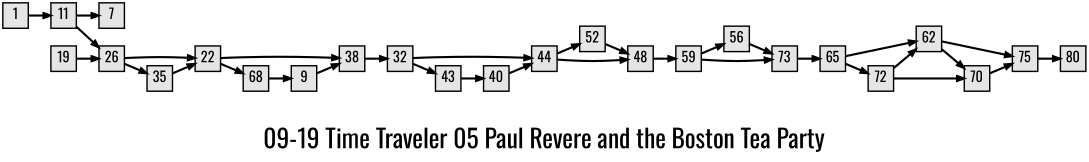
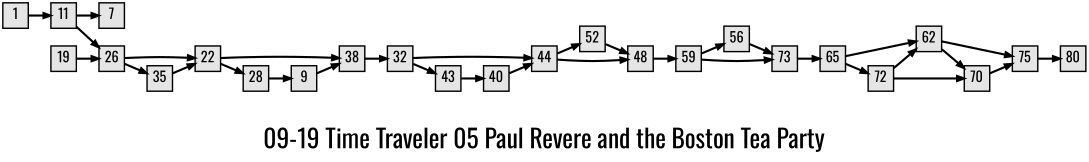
(256, 78) -> (256, 78)
